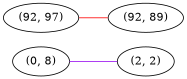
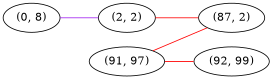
(41, 18) -> (127, 61)
(146, 18) -> (232, 61)
none -> (232, 18)
